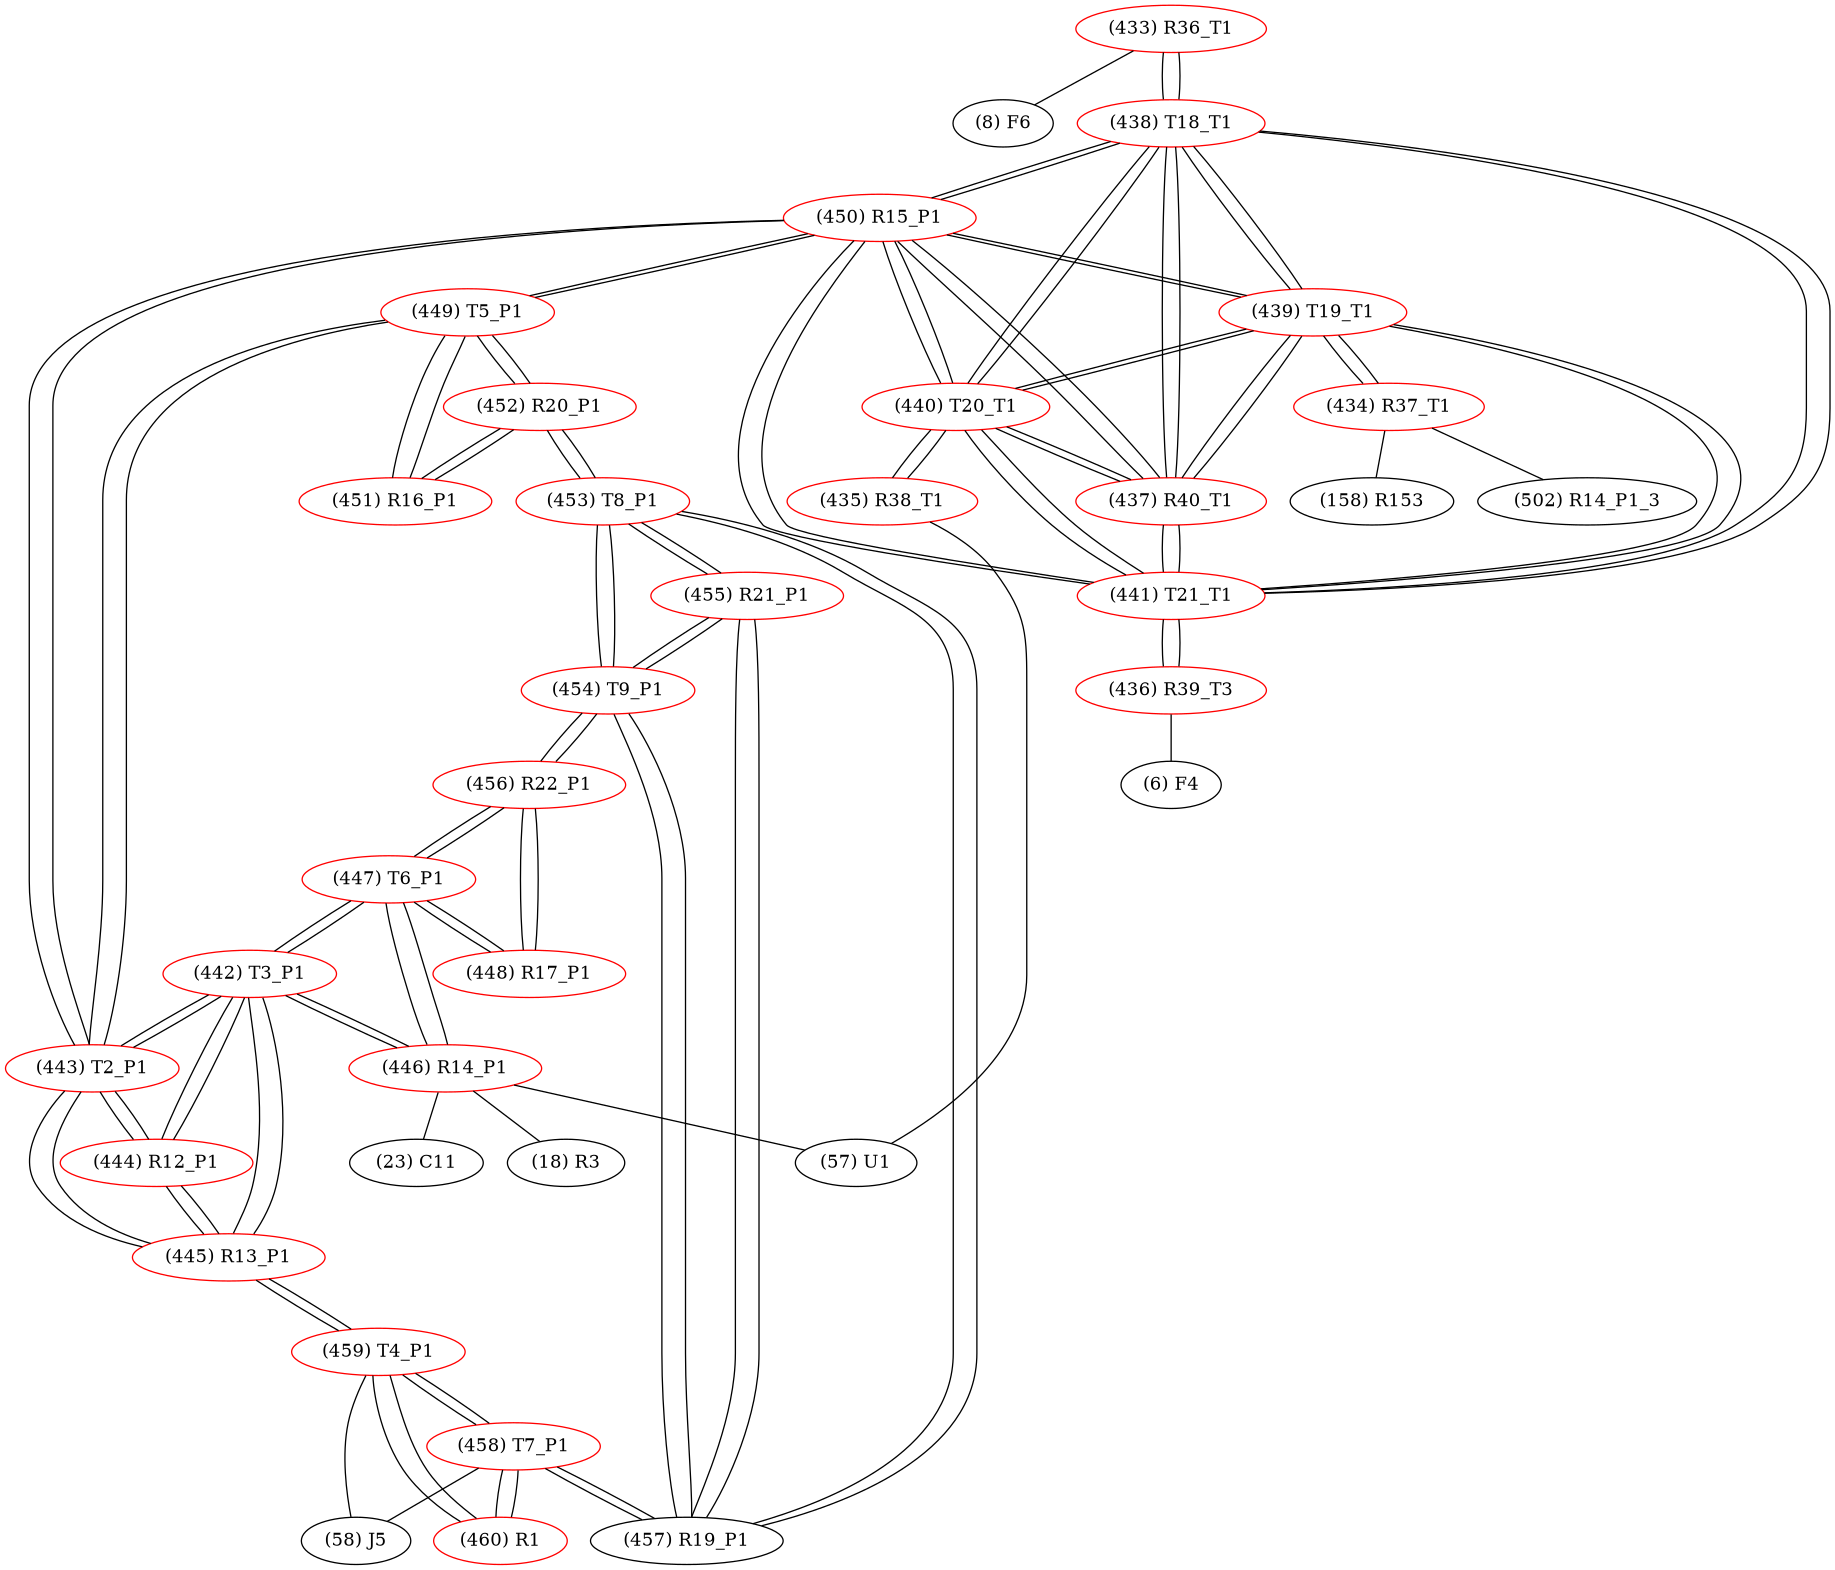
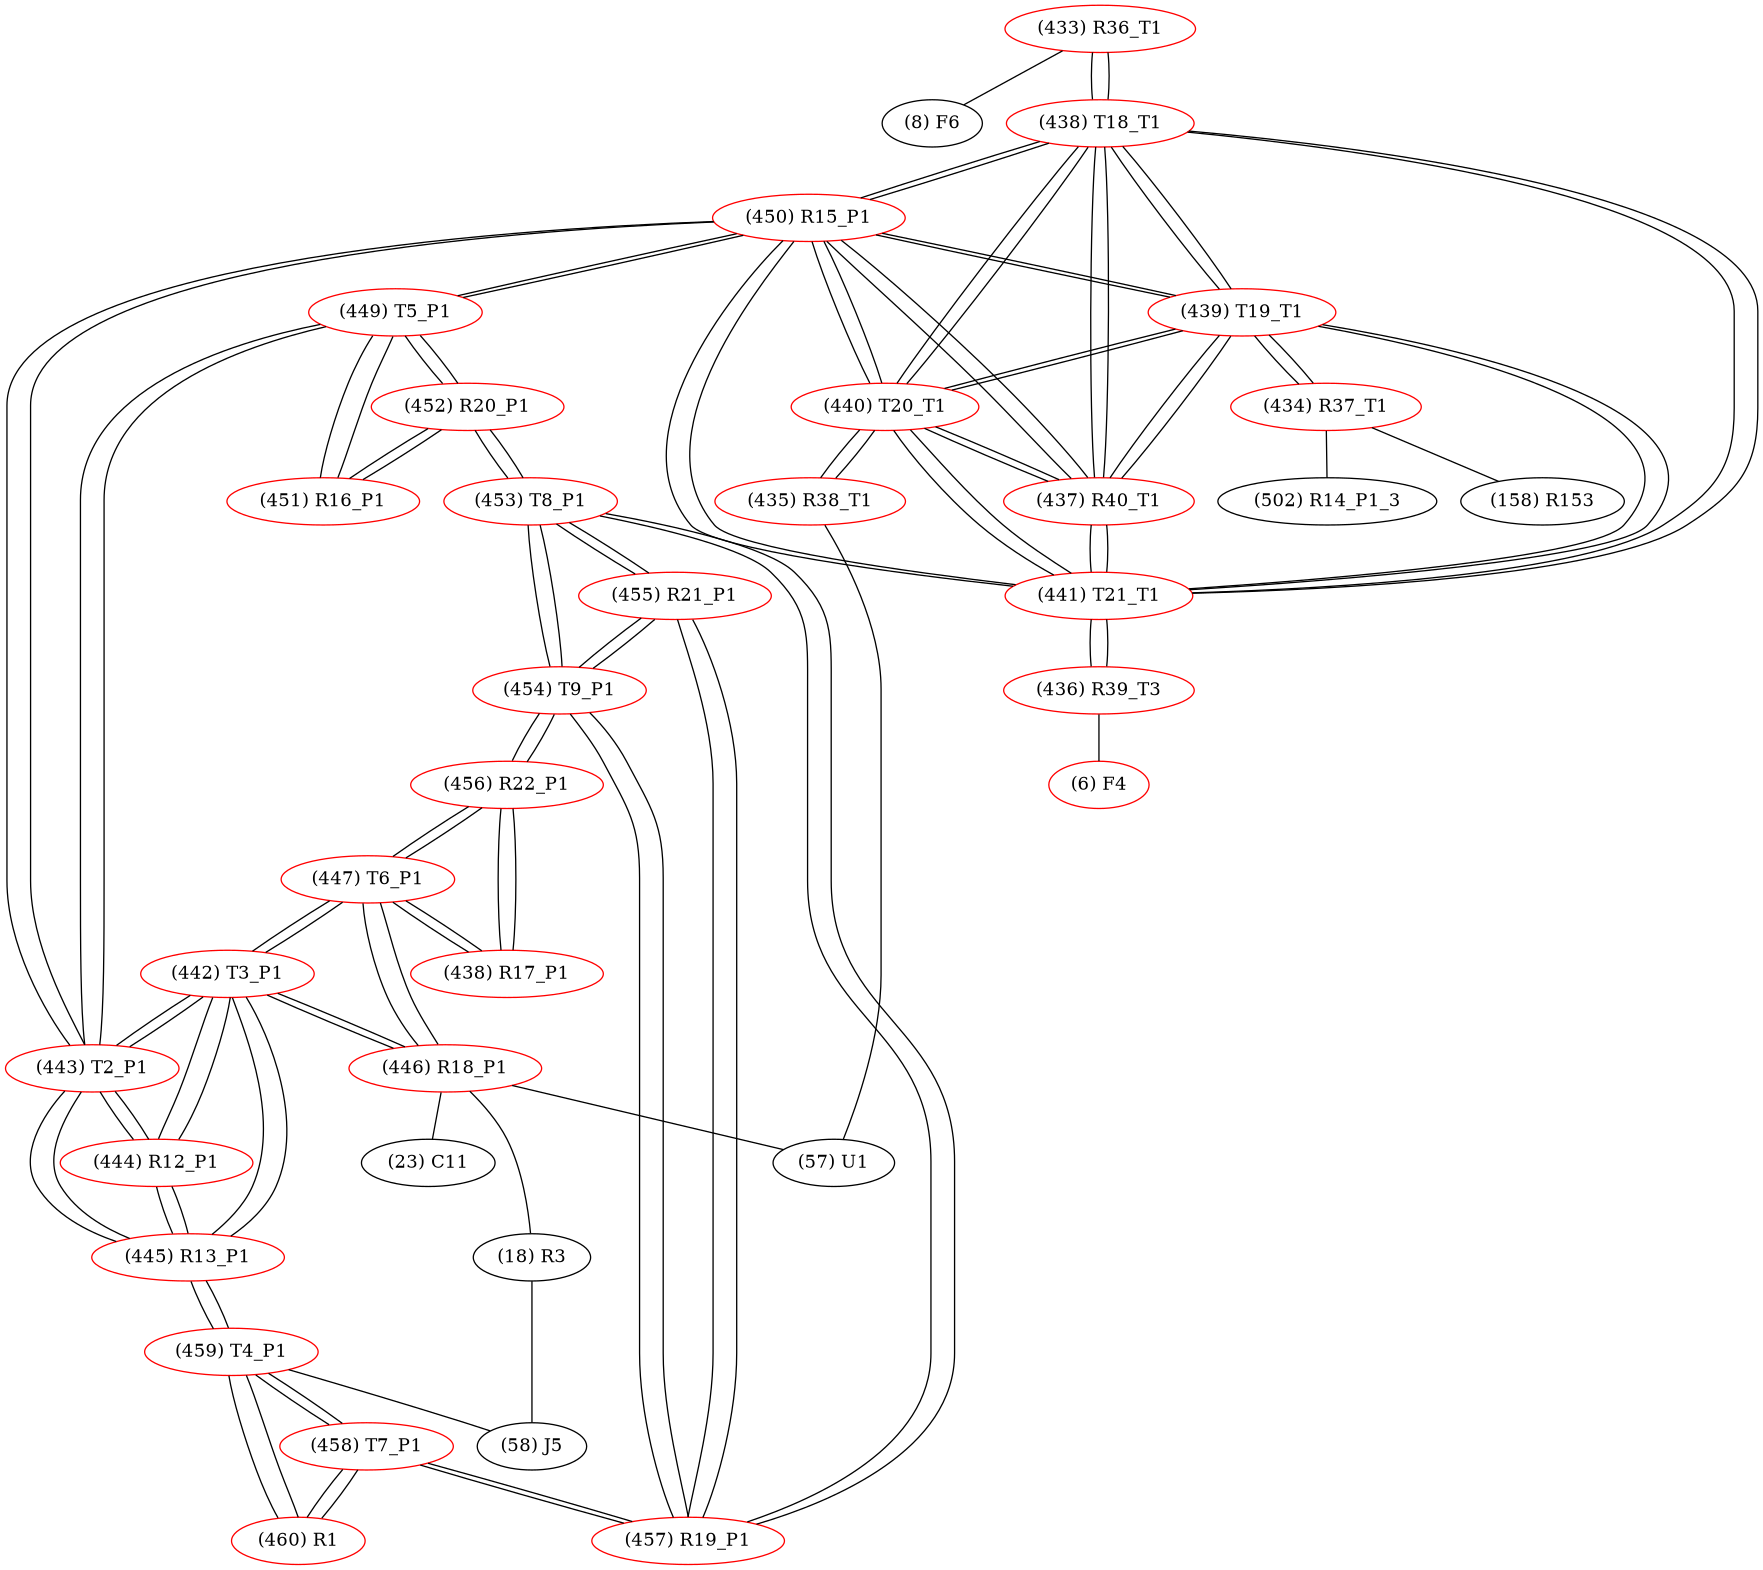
(1171, 785) -> (1099, 785)
(529, 974) -> (507, 974)
(445, 1068) -> (445, 1068)
(435, 1493) -> (532, 1352)
(687, 1541) -> (688, 1541)
